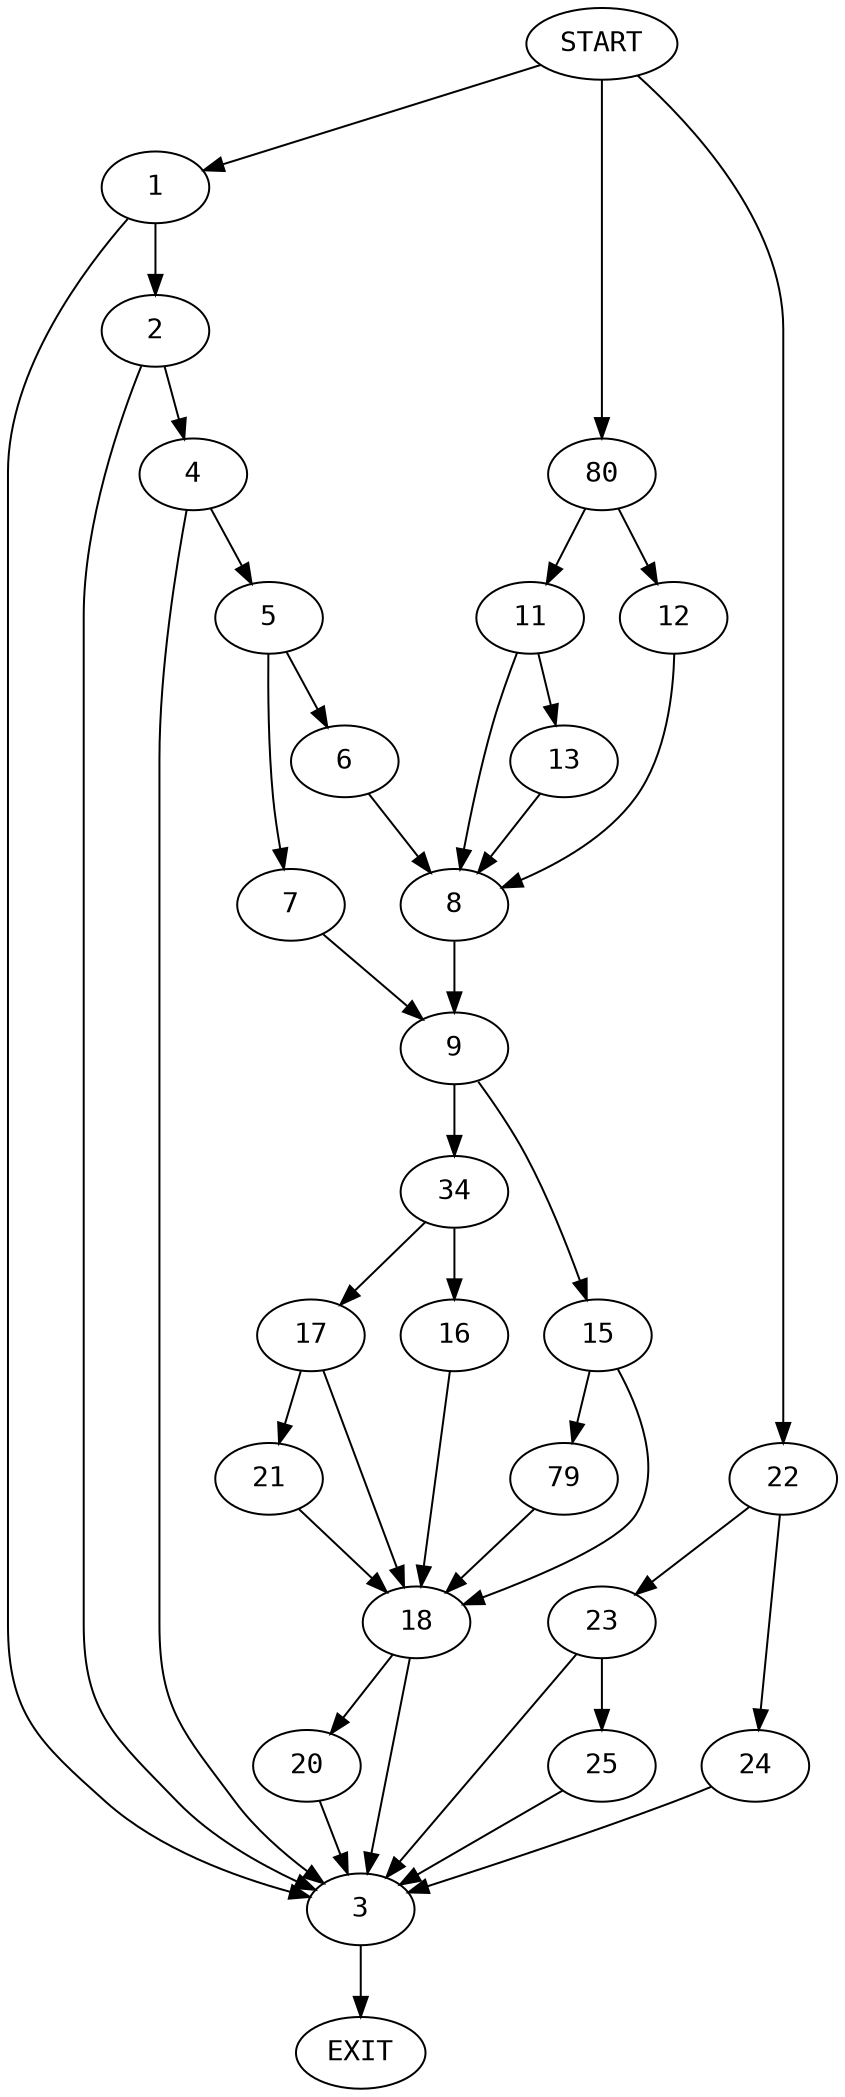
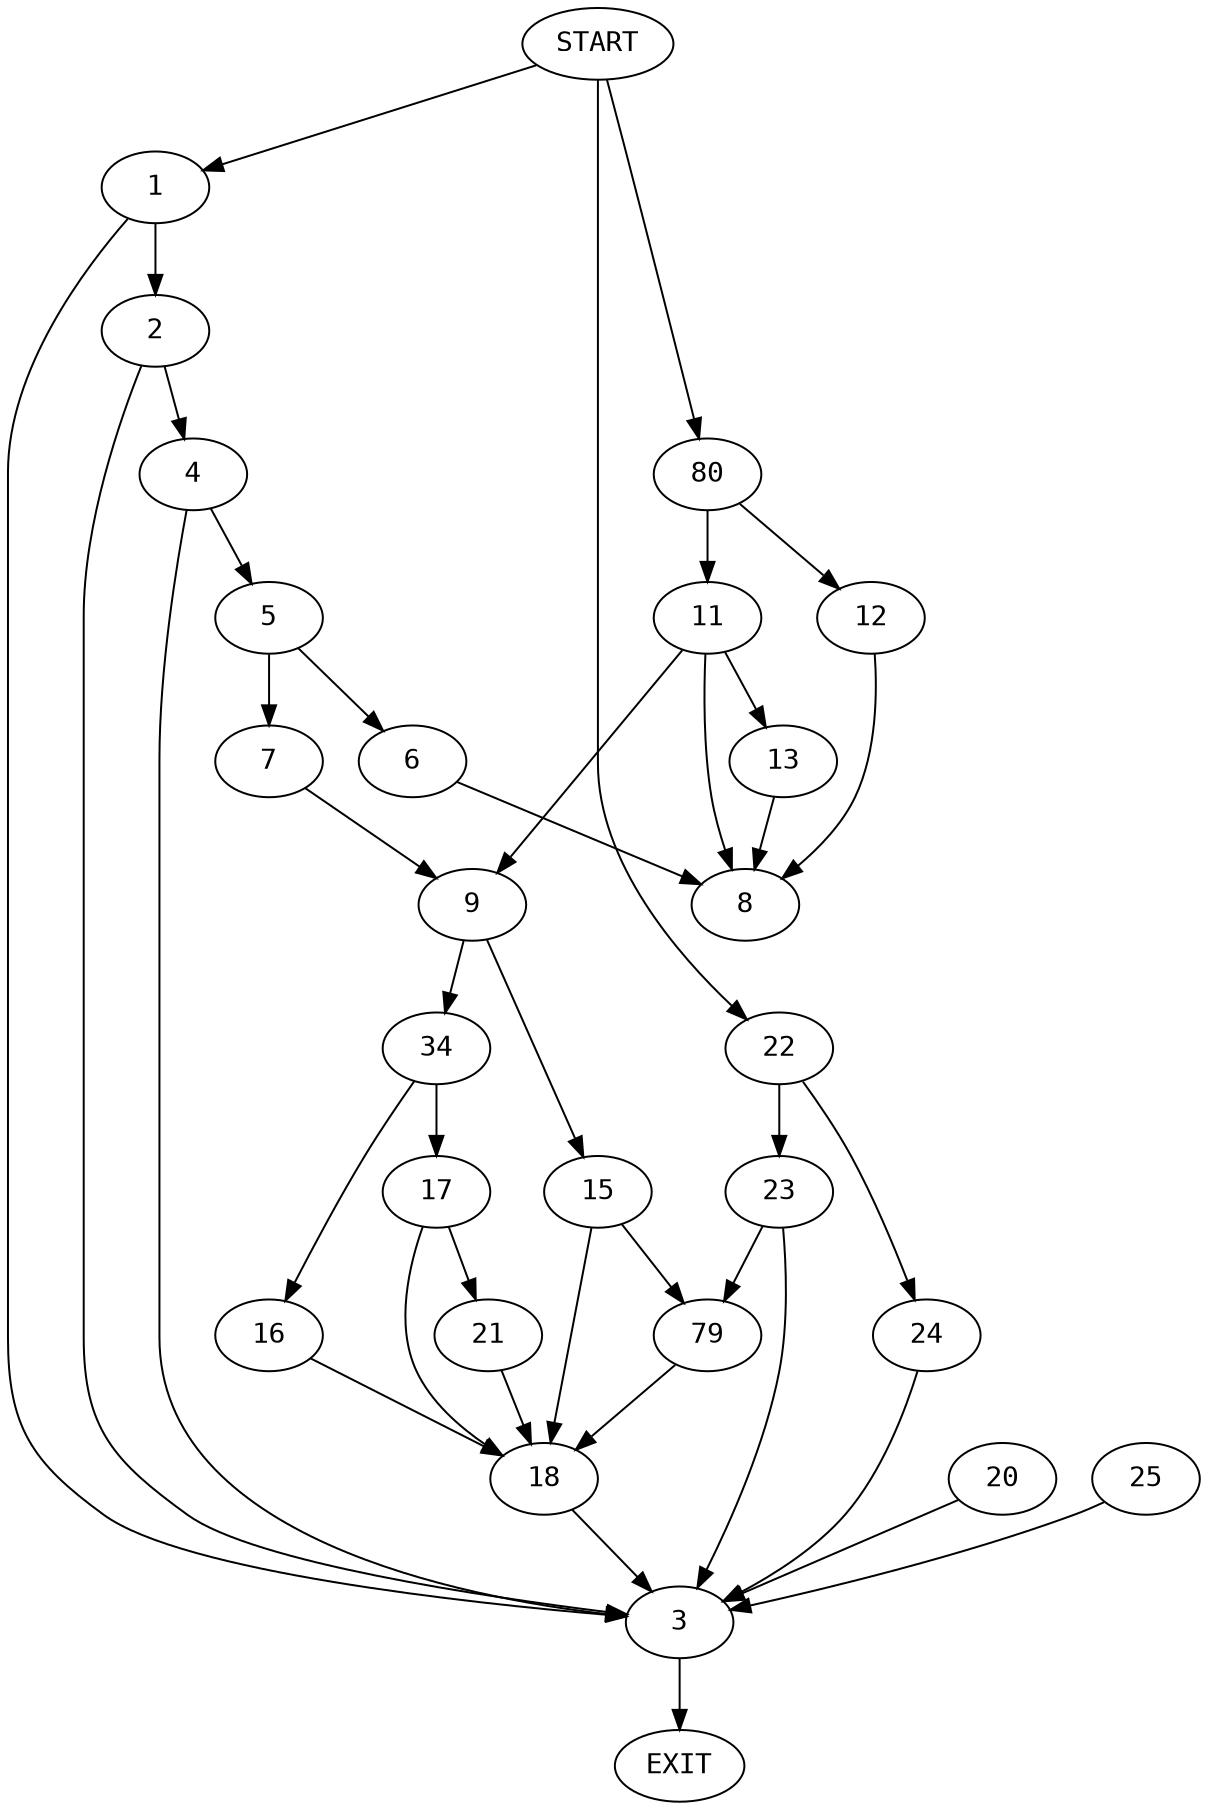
(454, 967) -> (584, 769)
(602, 1684) -> (748, 1255)
(368, 1686) -> none
